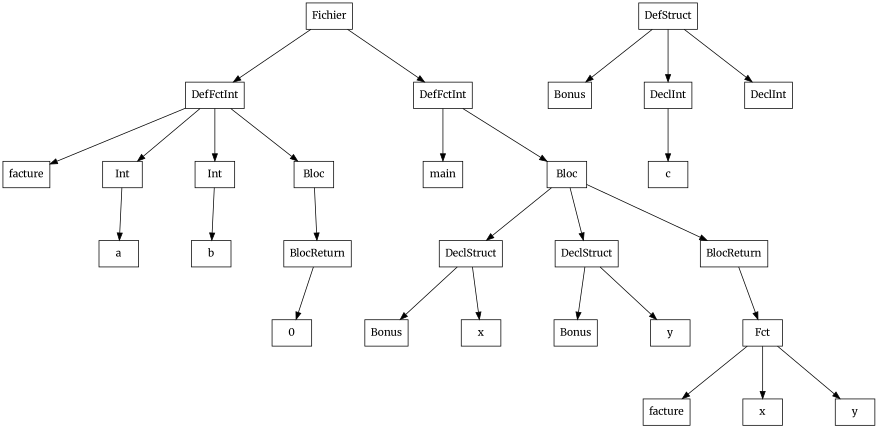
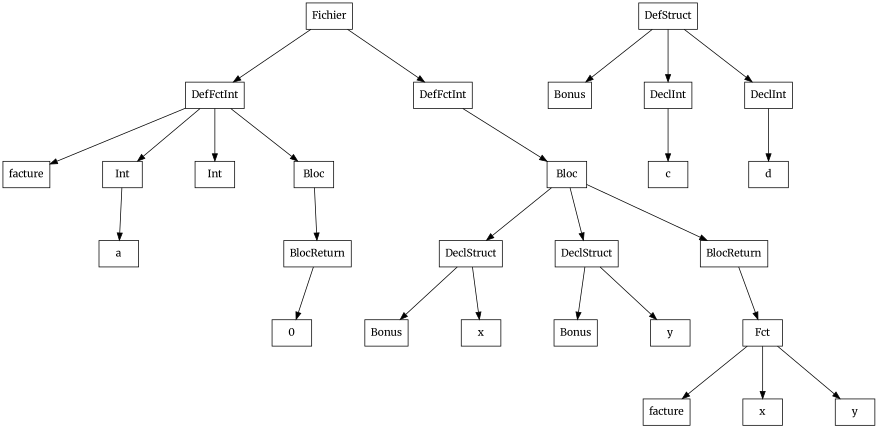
(443, 175) -> none
none -> (769, 175)
(211, 254) -> none
